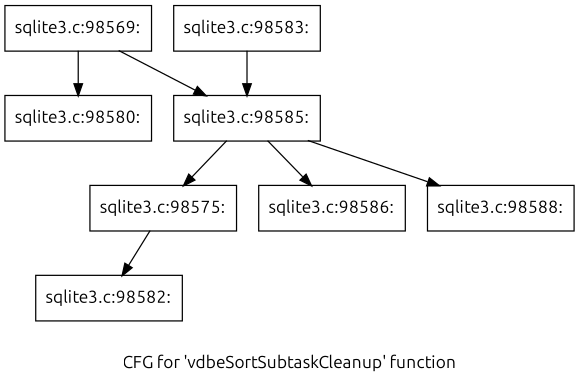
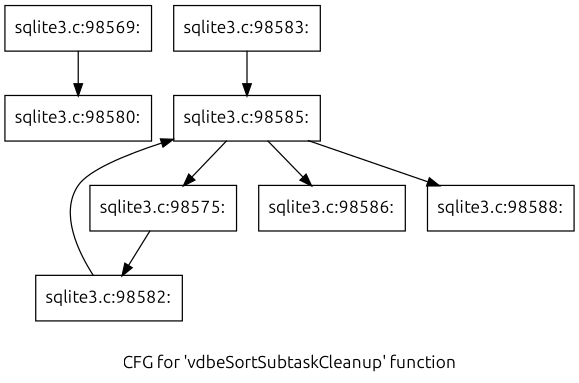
(157, 70) -> (78, 186)
